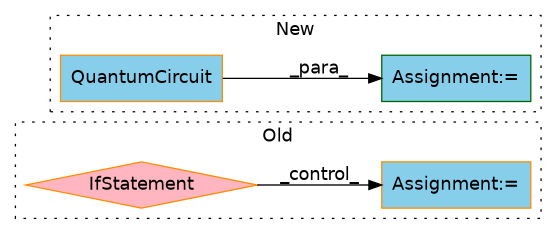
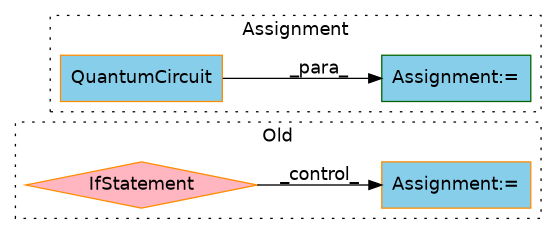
(296, 30) -> (296, 30)
